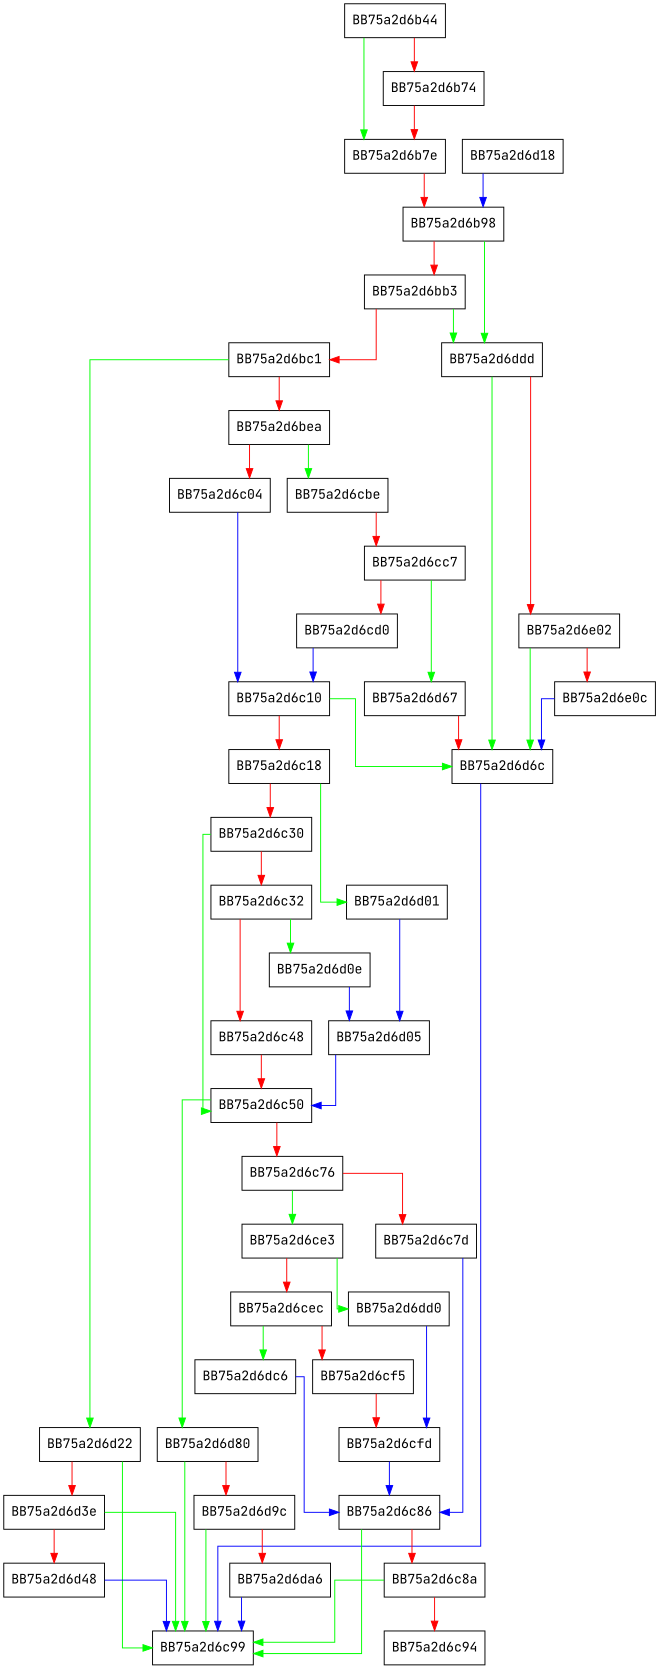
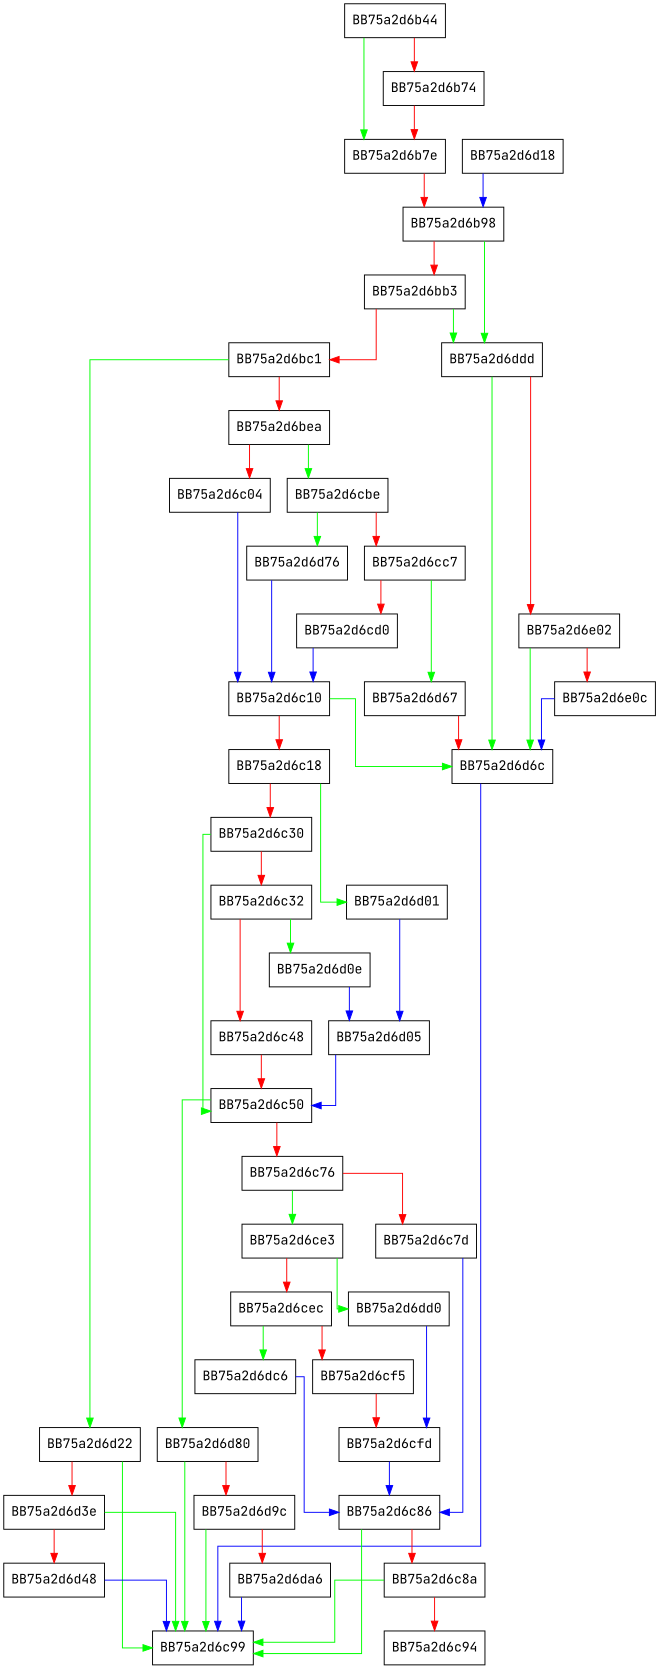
none -> (297, 563)
